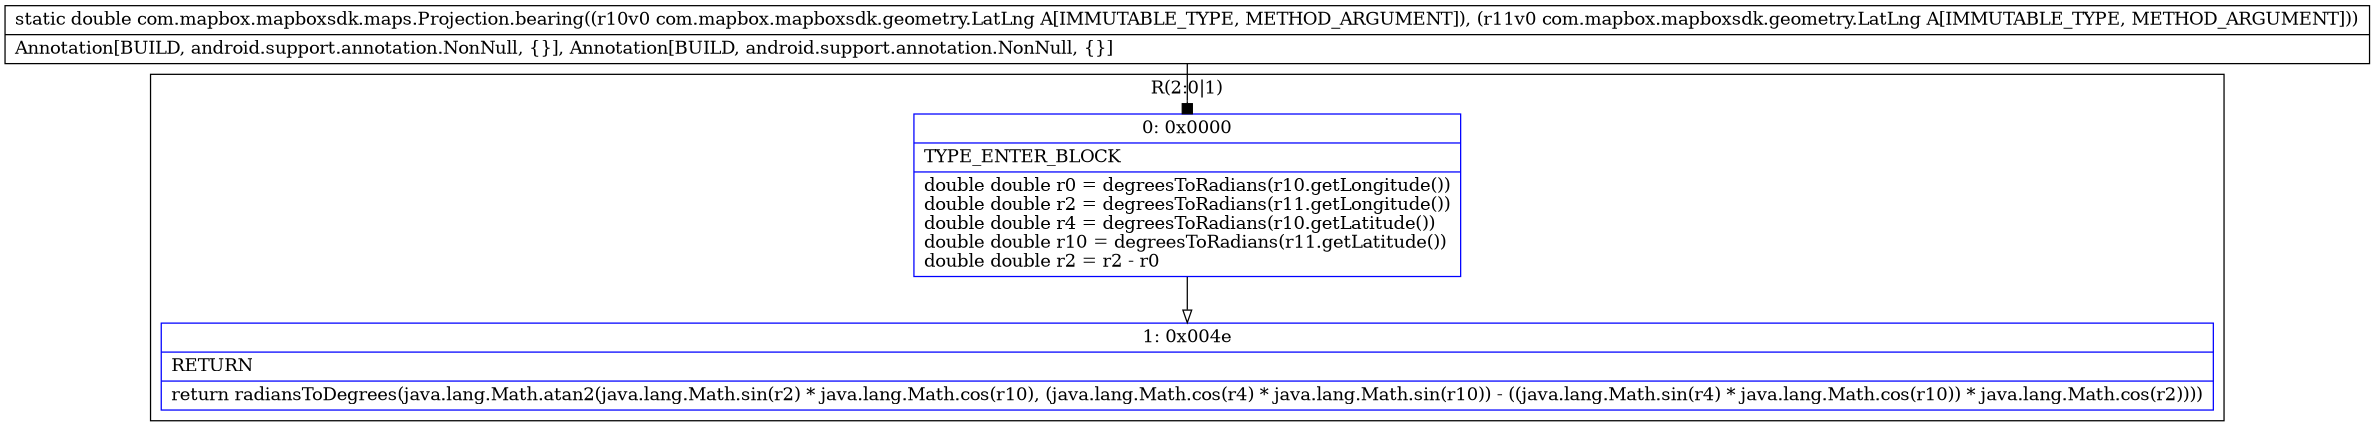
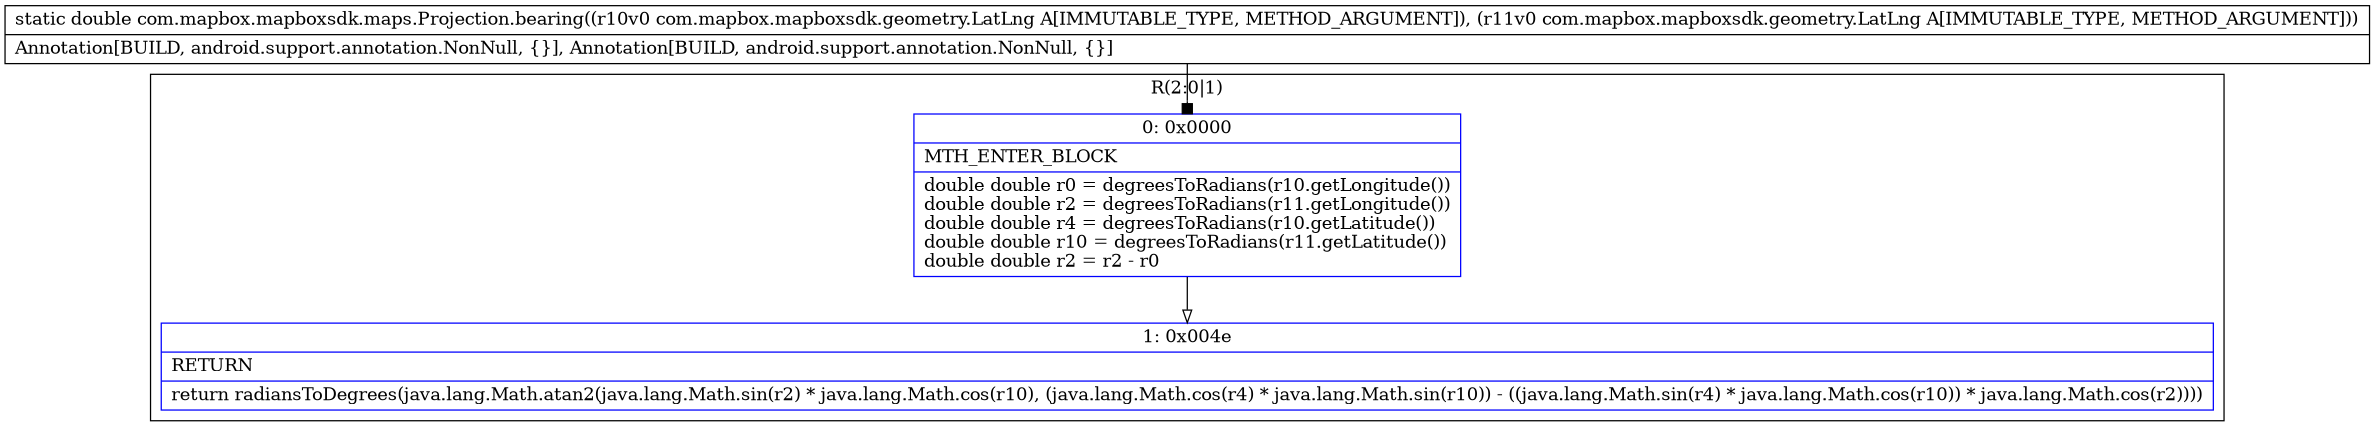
(1023, 157) -> (1021, 157)
